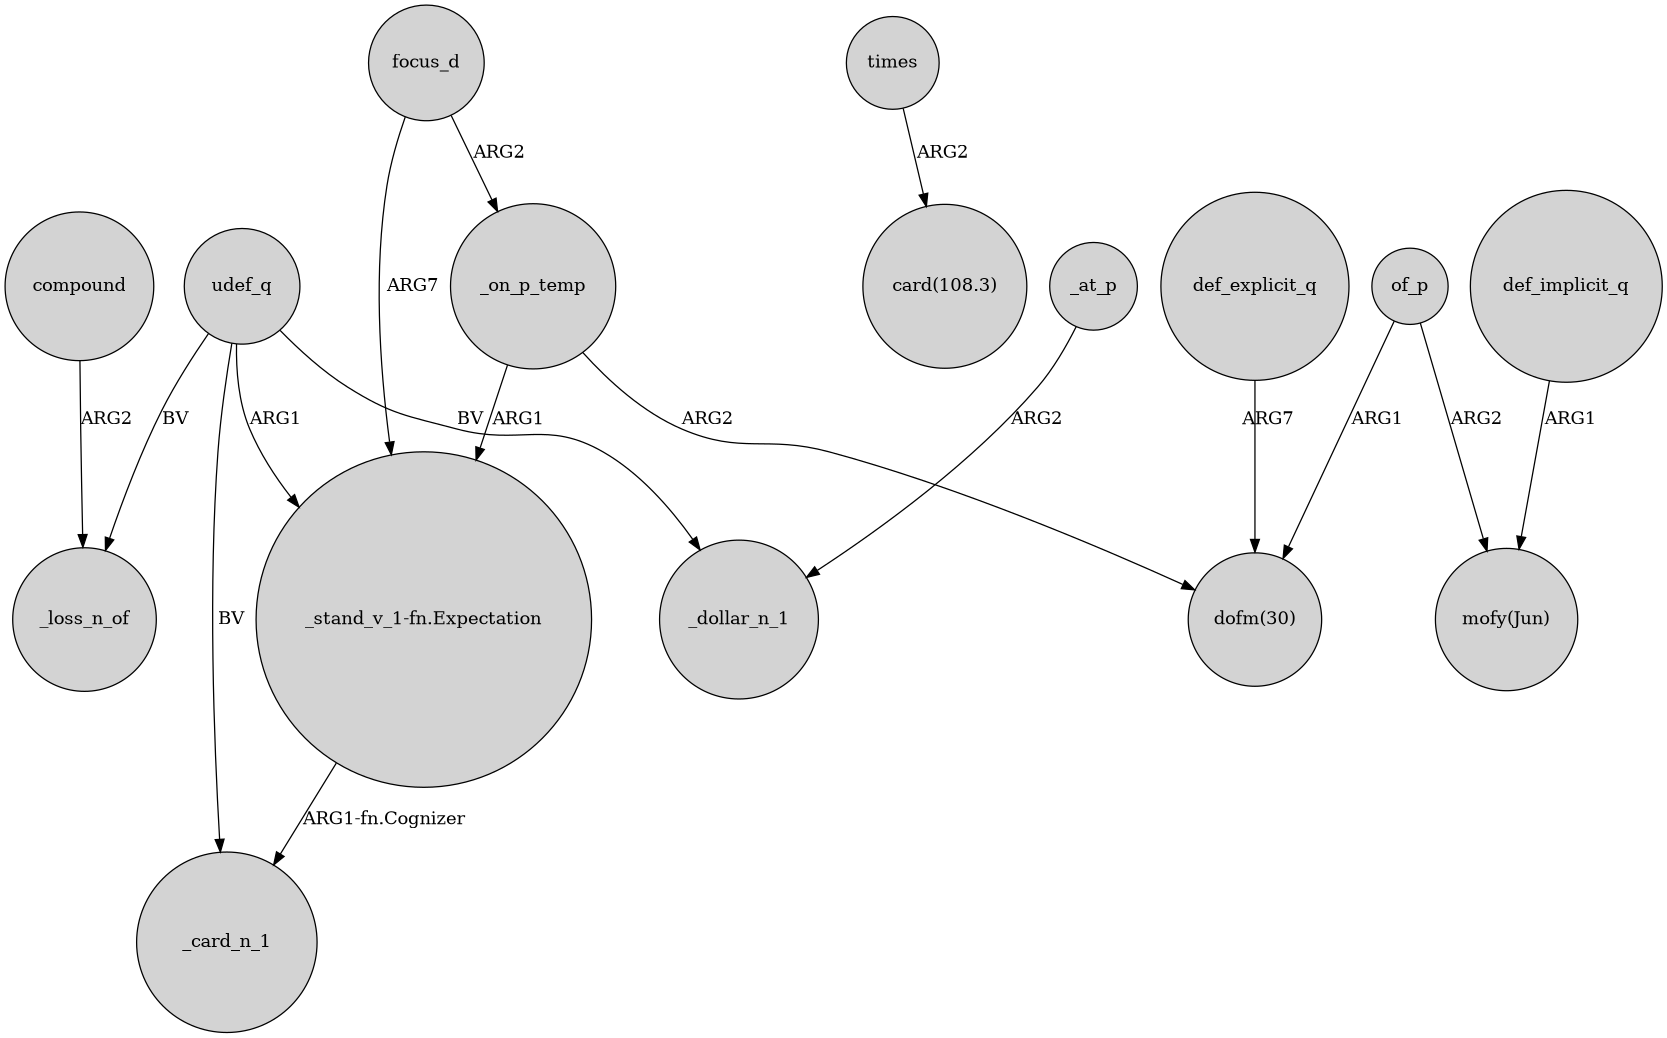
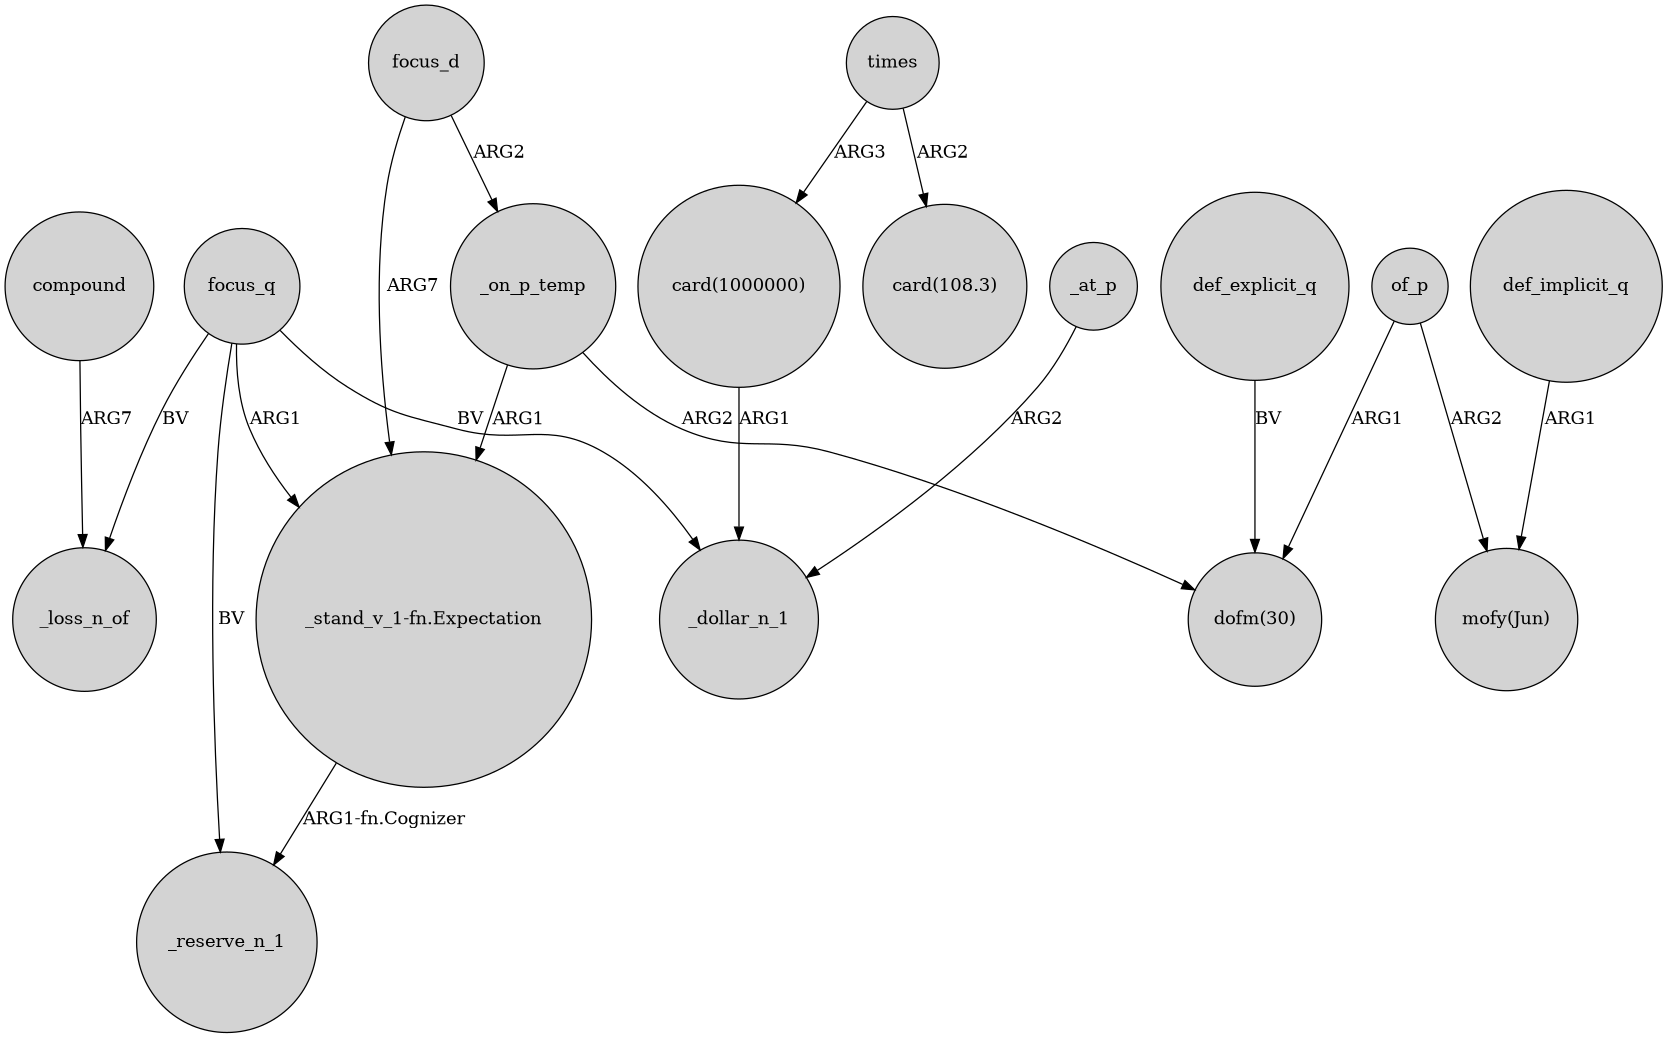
(242, 286) -> (242, 286)
none -> (739, 286)
(107, 419) -> (107, 419)
(1268, 419) -> (1268, 419)
(227, 942) -> (227, 942)
